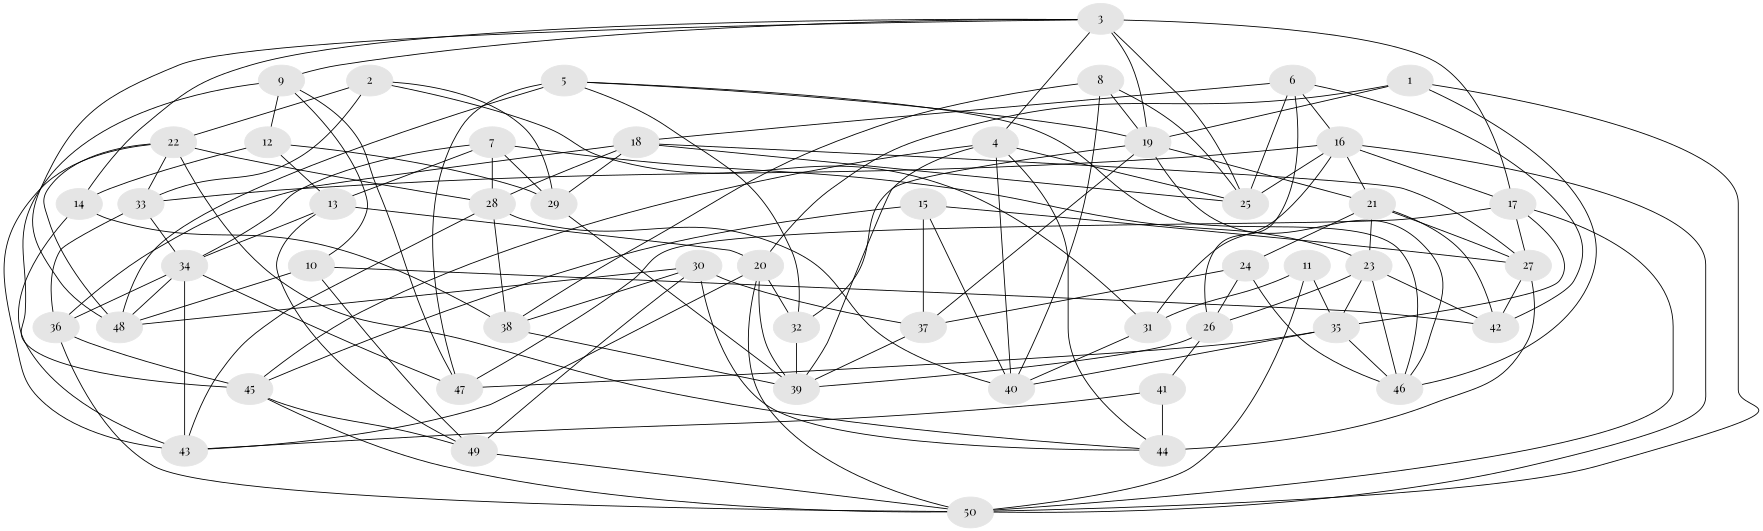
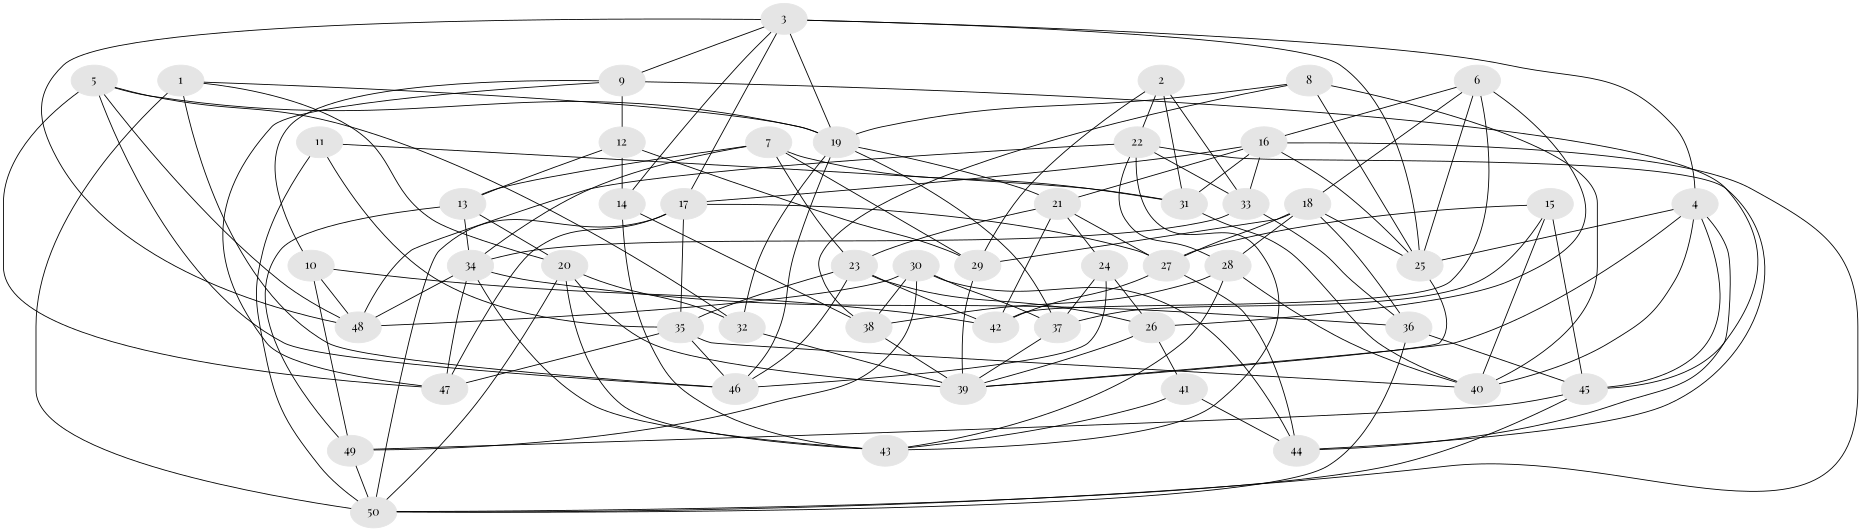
(492, 173) -> (974, 180)
none -> (1247, 365)
